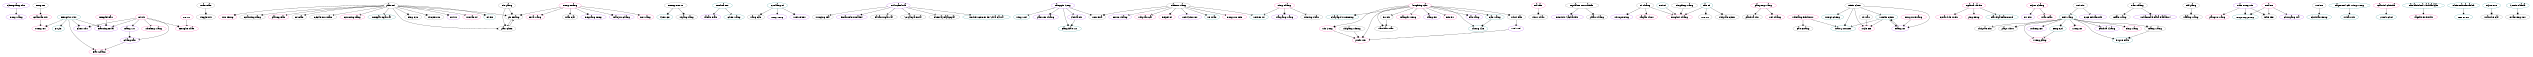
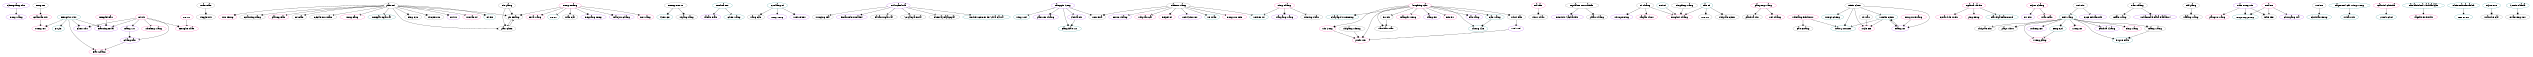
(352, 17) -> (352, 17)
none -> (553, 17)
